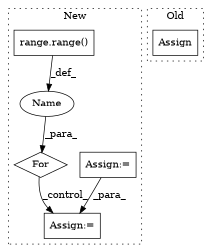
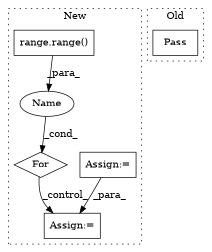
(175, 43) -> (175, 43)
(63, 73) -> (63, 73)
(61, 134) -> (61, 134)
